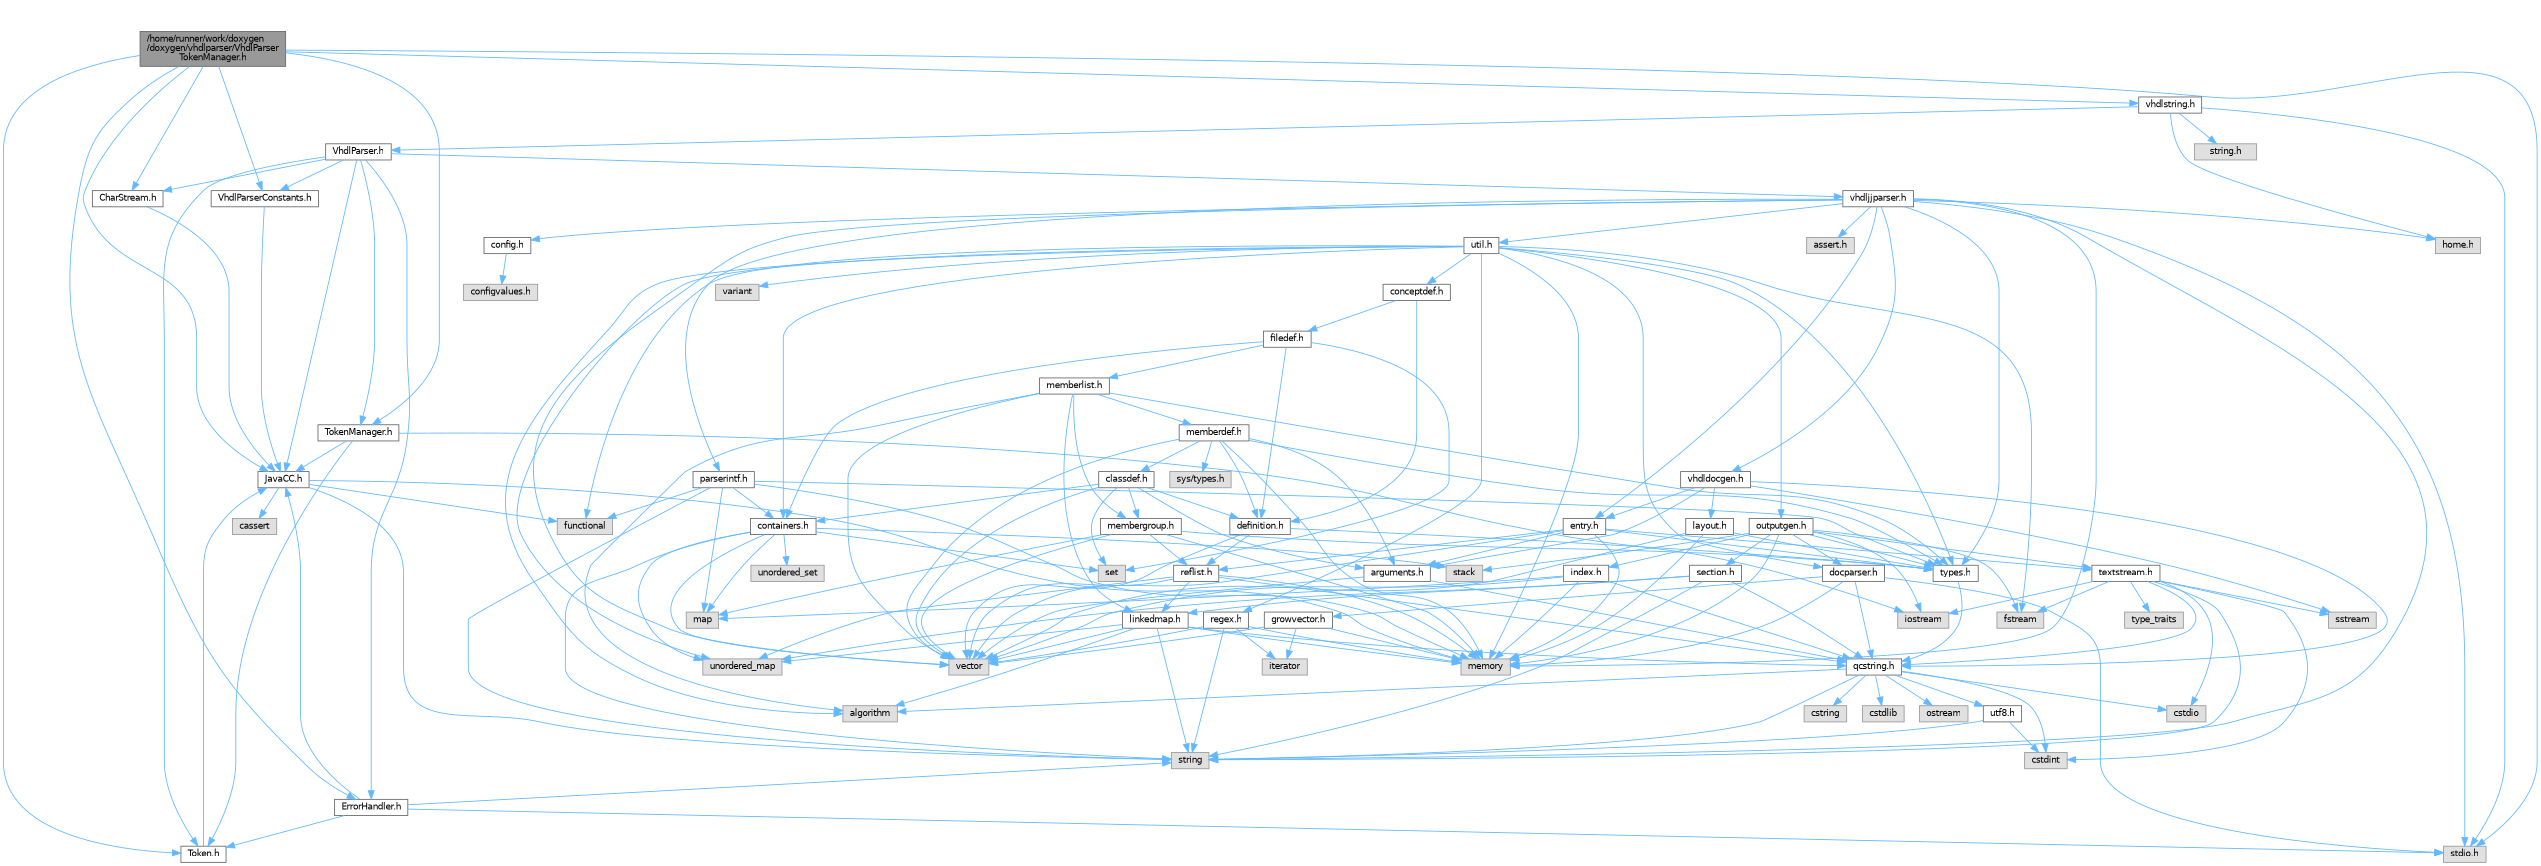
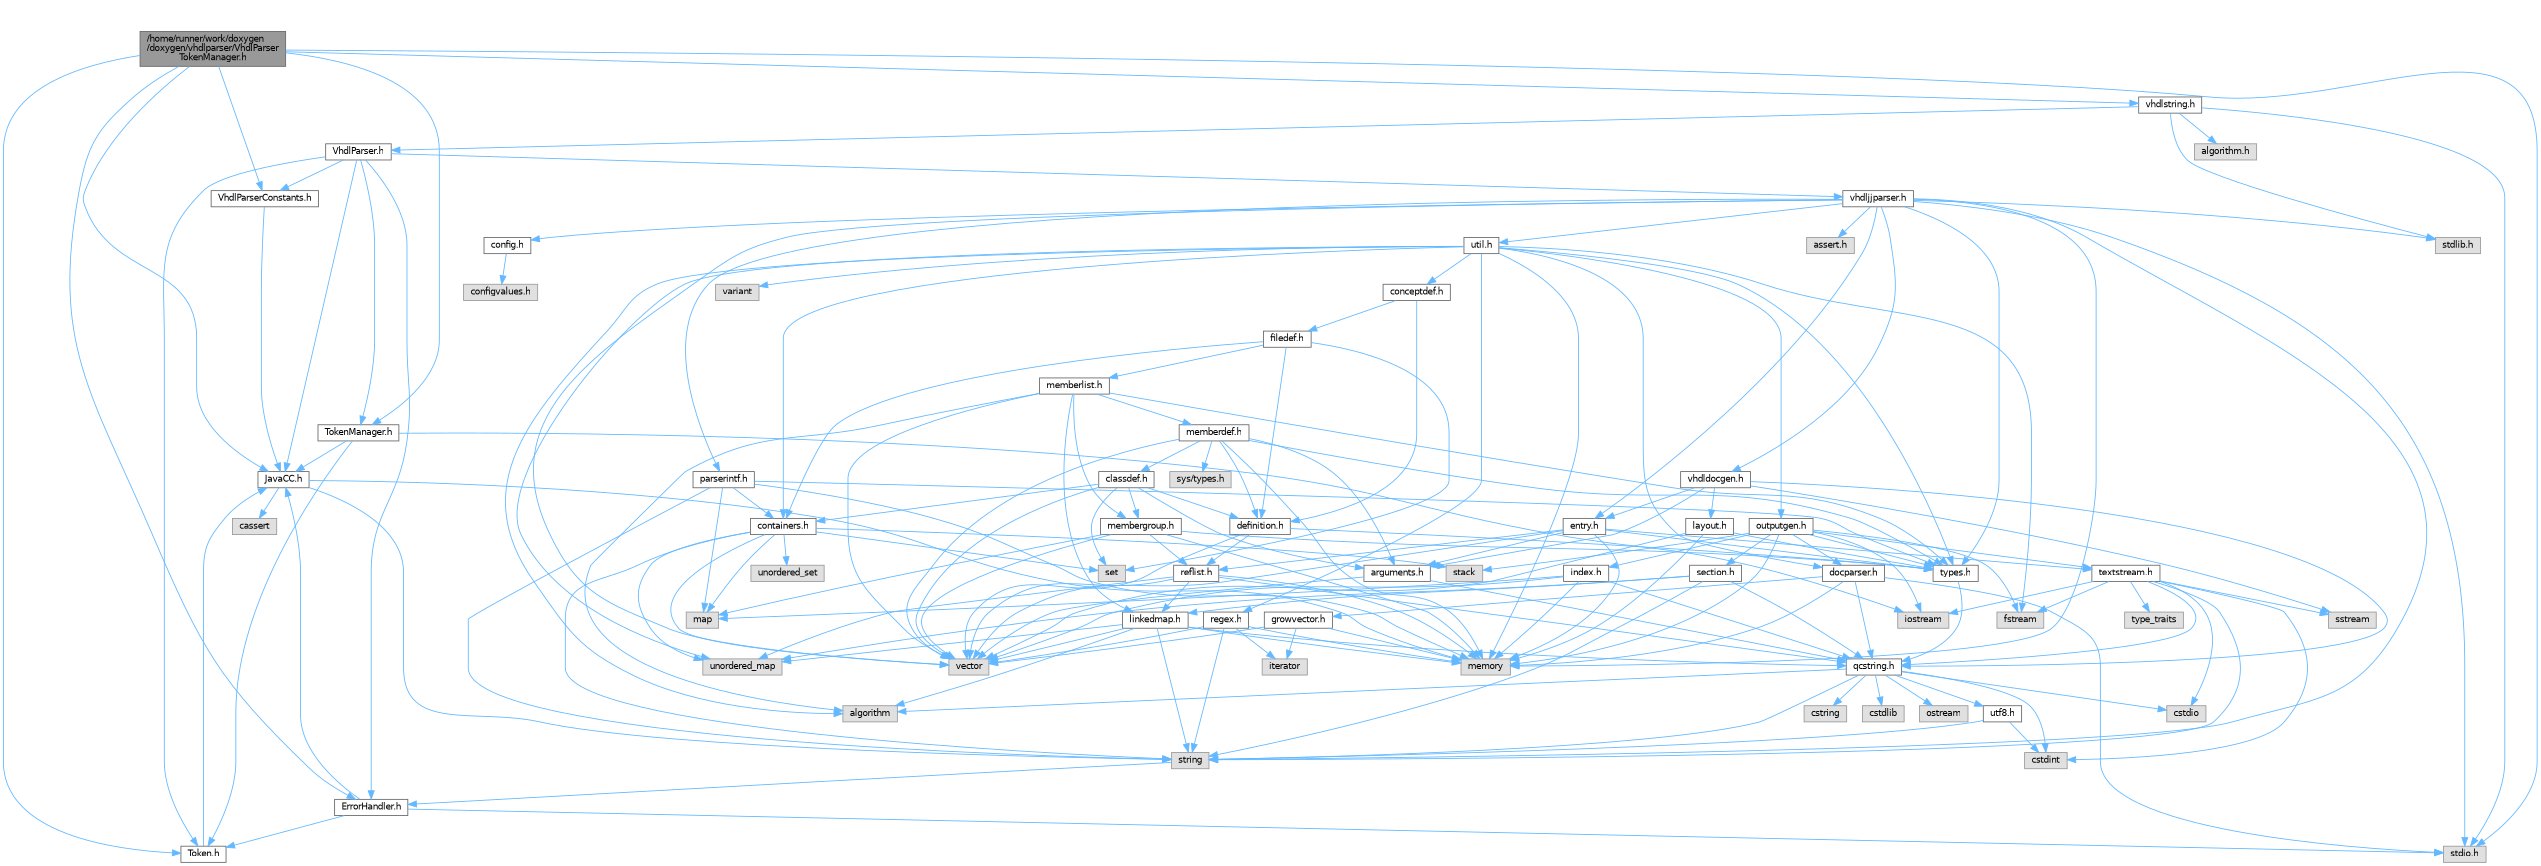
(2226, 152) -> (2226, 152)
(128, 199) -> none
(2458, 246) -> (2458, 246)
(585, 526) -> none
(785, 784) -> (794, 783)
